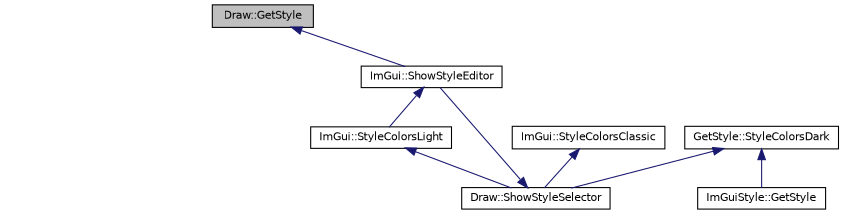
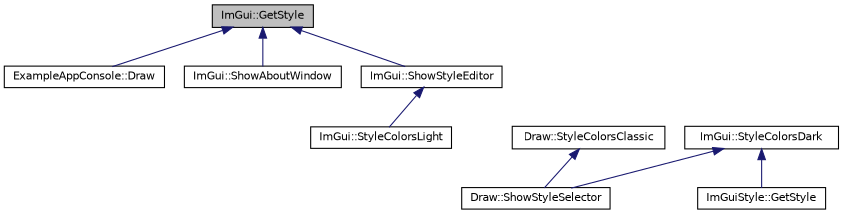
(263, 16) -> (263, 16)
none -> (84, 77)
none -> (263, 77)
(480, 133) -> none
(589, 138) -> (589, 138)
(762, 138) -> (762, 138)
(463, 170) -> none
